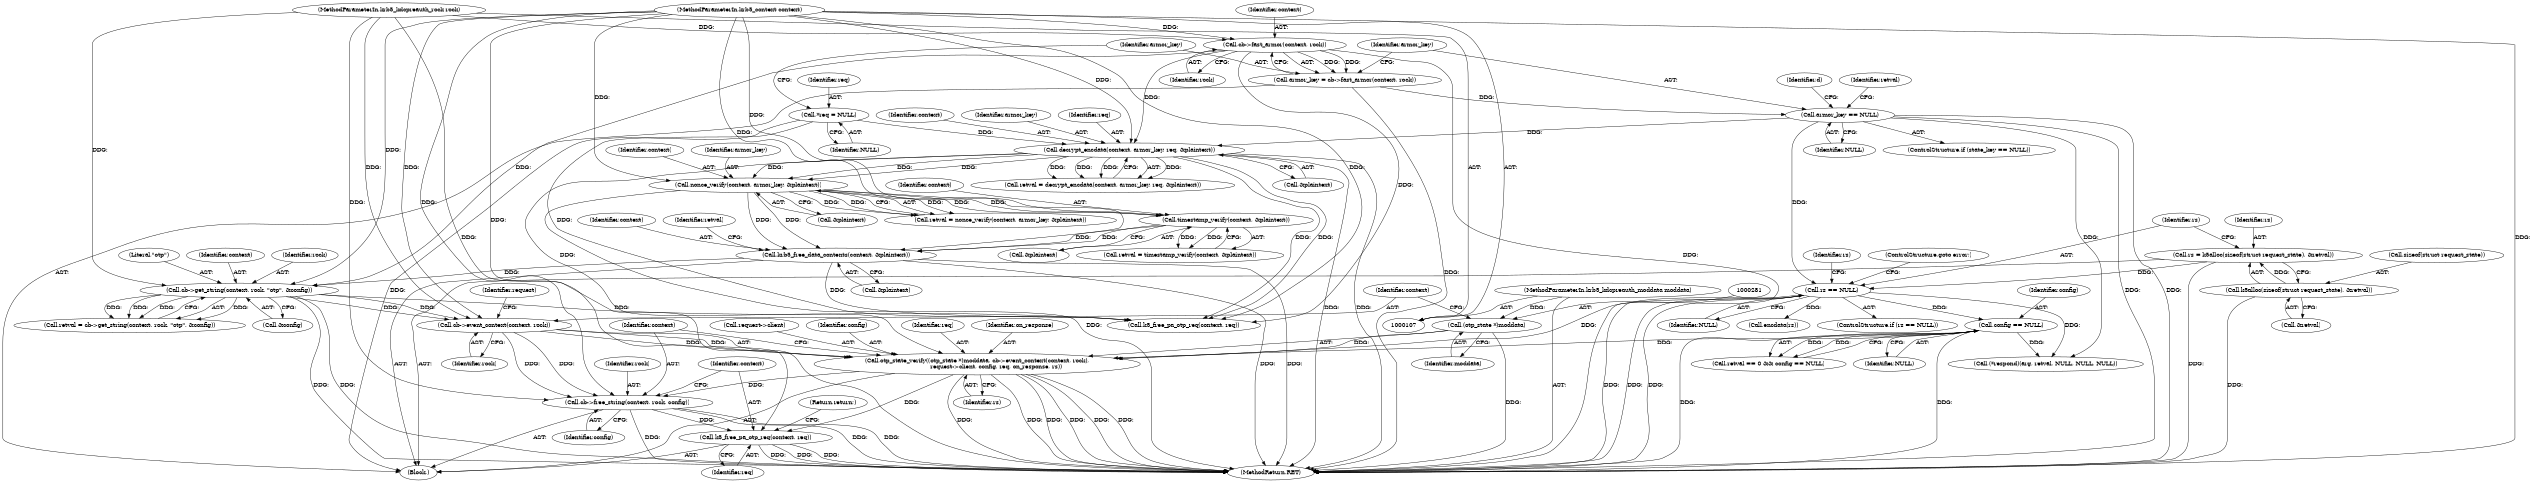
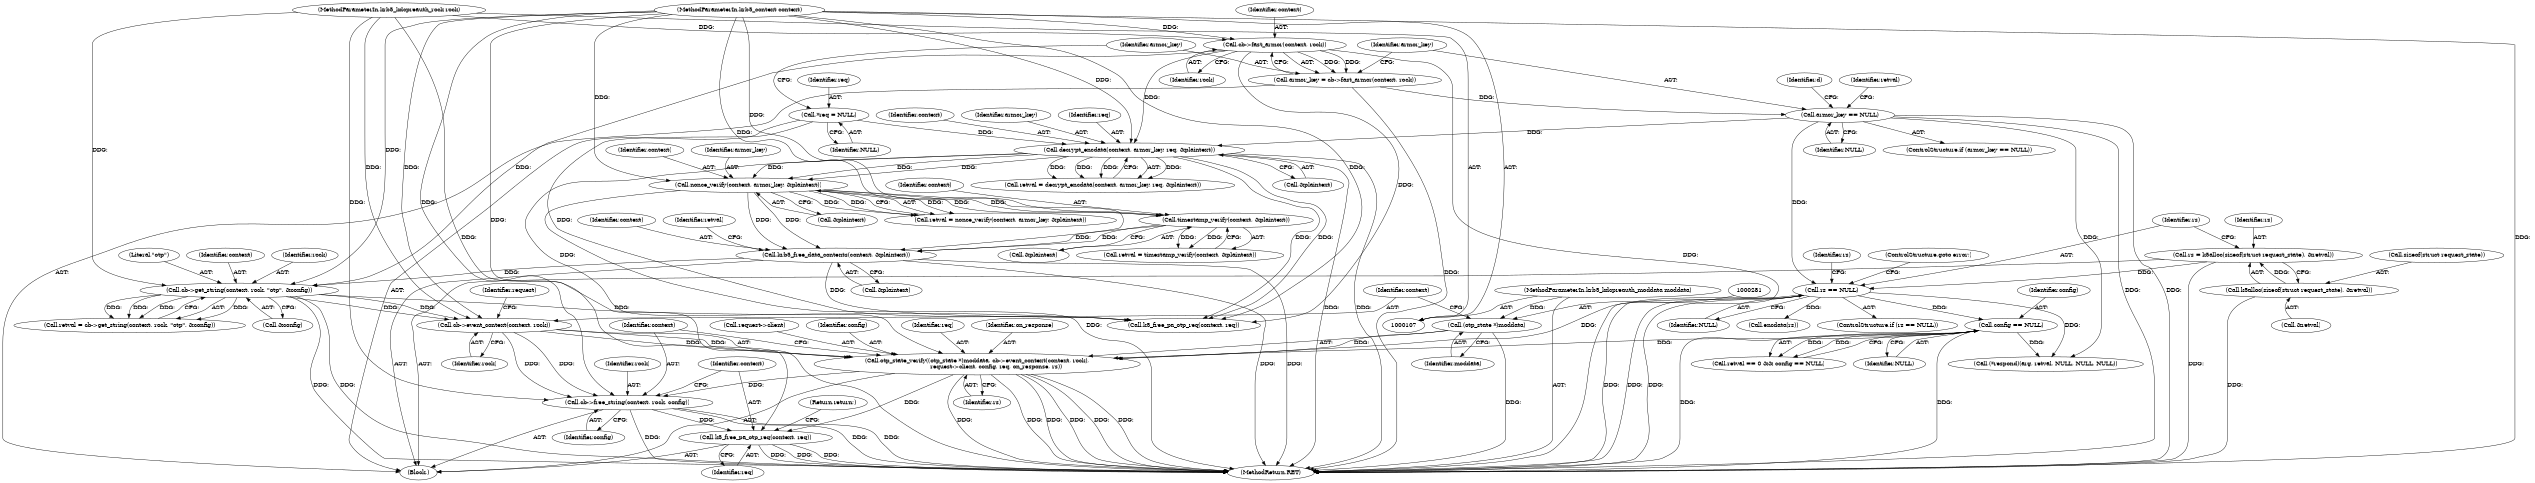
(1969, 150) -> (1969, 150)
(399, 290) -> (399, 290)
(2303, 306) -> none
